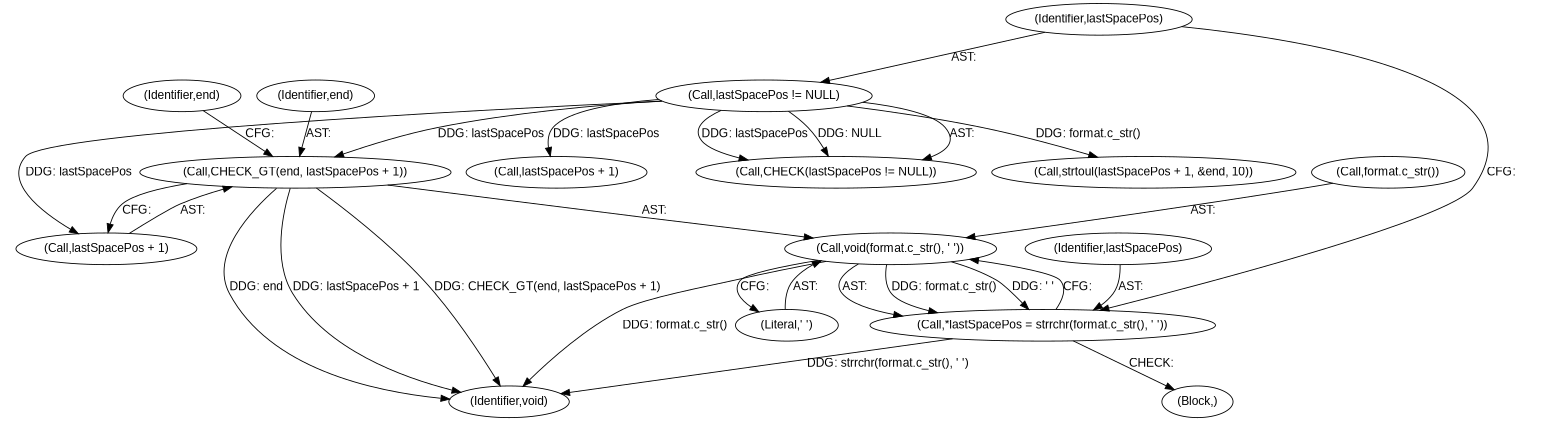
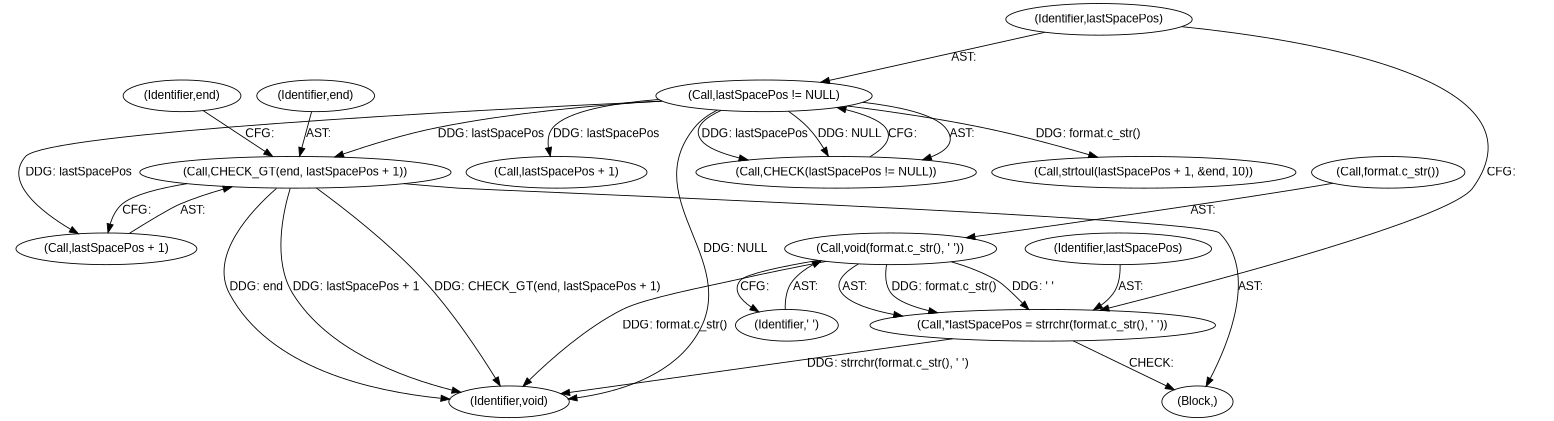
none -> (883, 125)
(596, 211) -> (889, 208)
(1035, 271) -> none
none -> (705, 274)
(787, 325) -> (787, 325)
